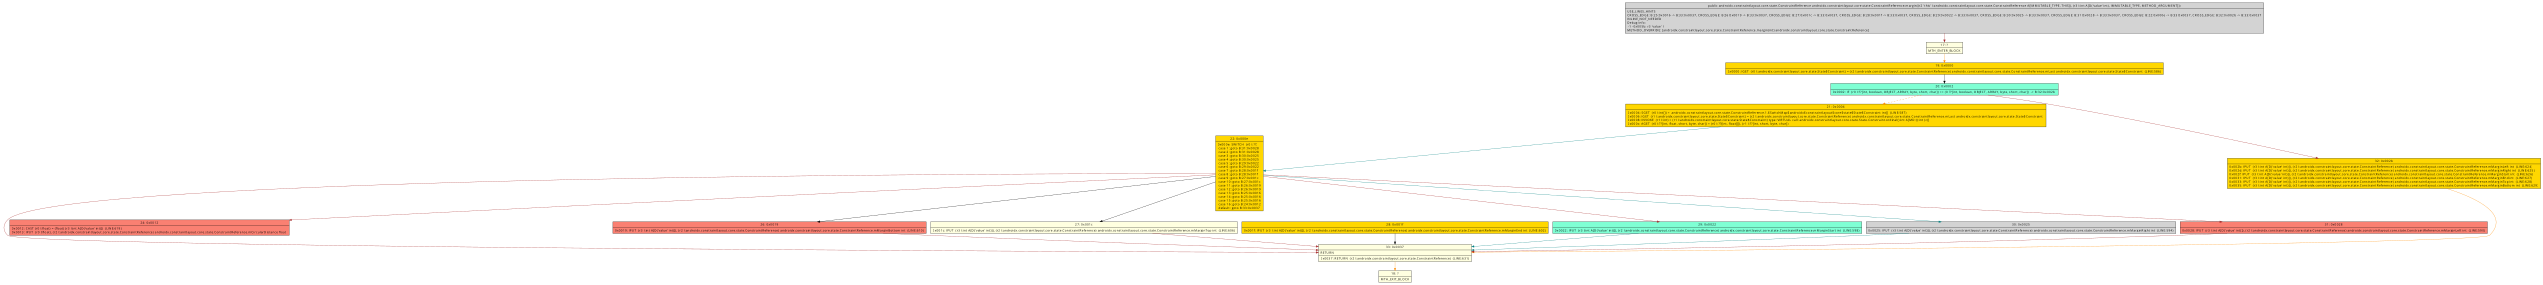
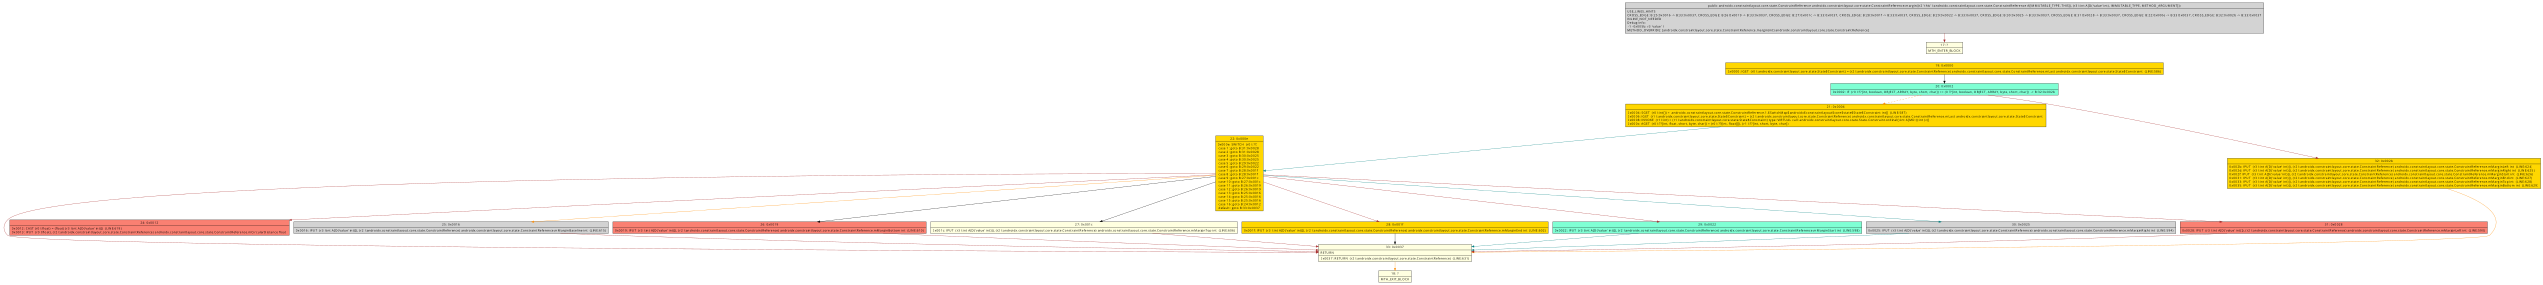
(1944, 57) -> none
none -> (1320, 201)
none -> (451, 228)
